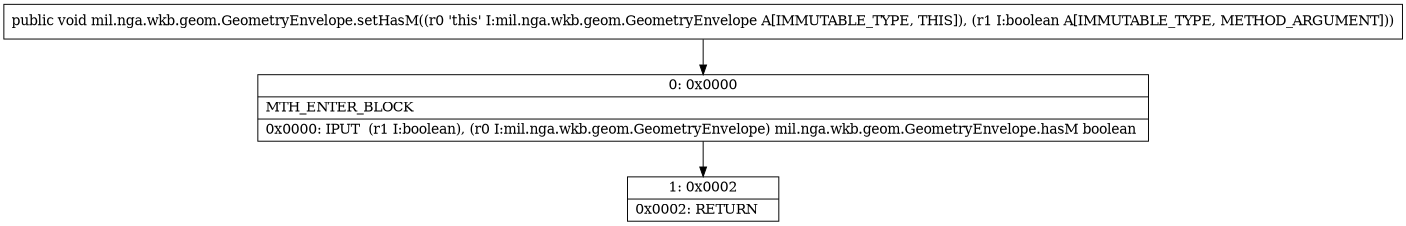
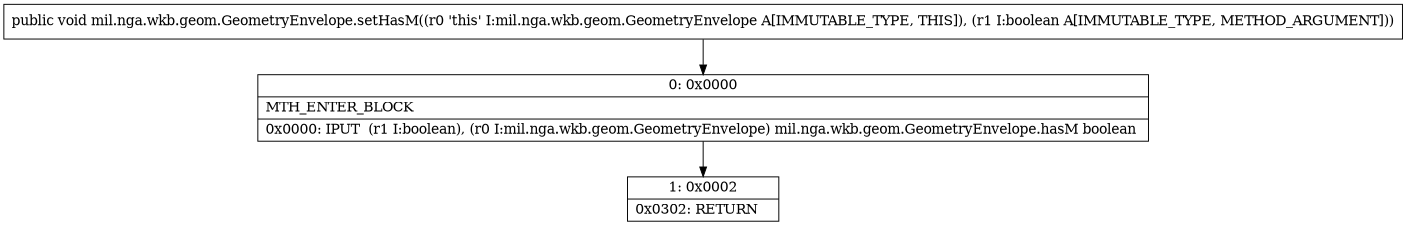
(703, 210) -> (703, 210)
